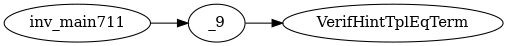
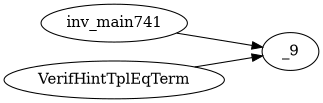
(77, 23) -> (114, 23)
(259, 23) -> (223, 62)
